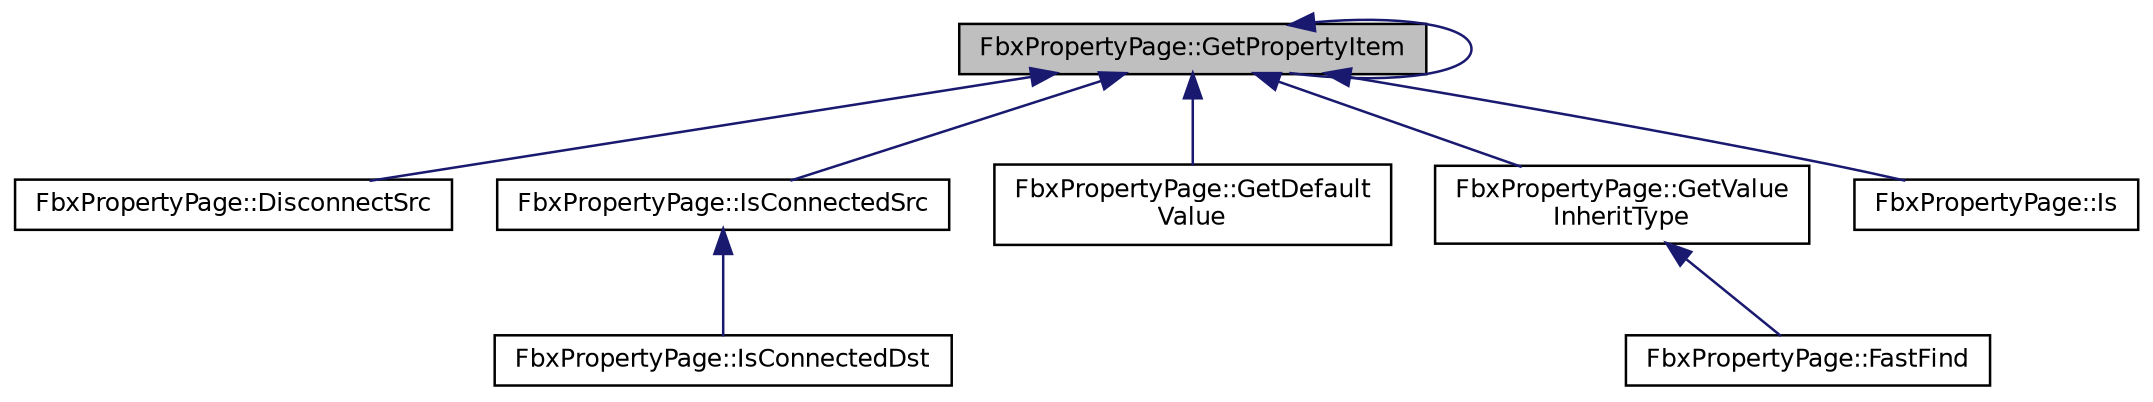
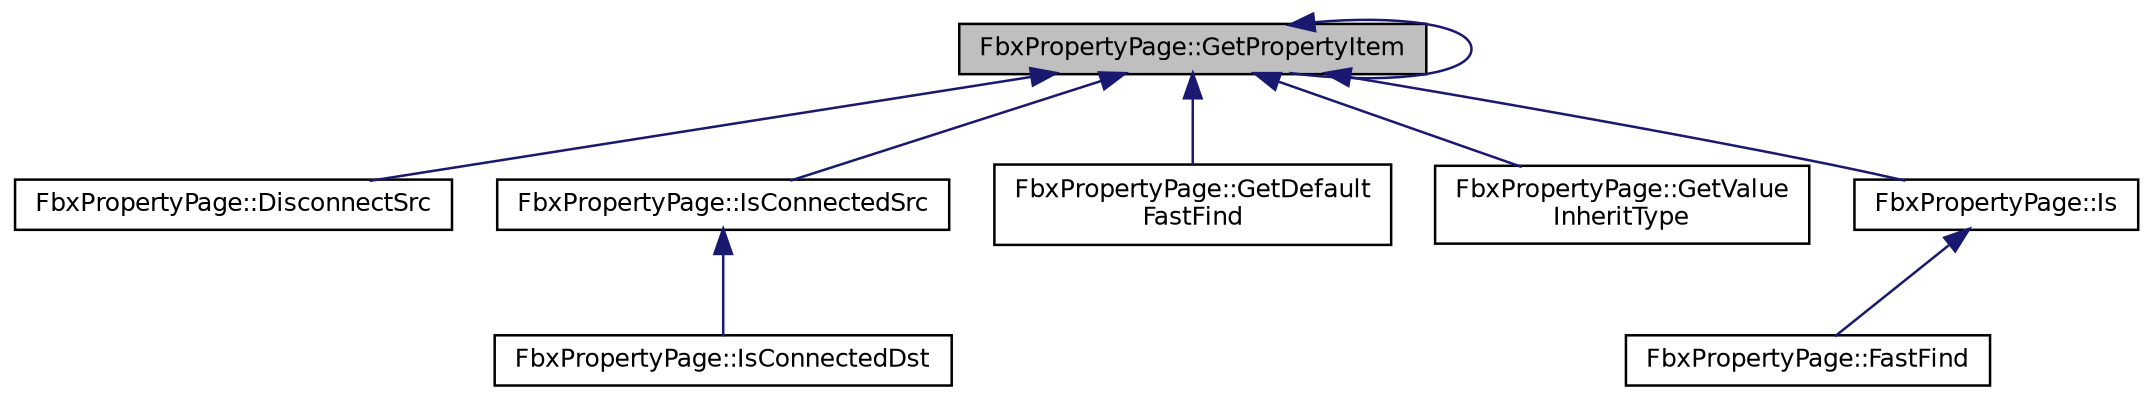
(1193, 205) -> (1193, 205)
(1734, 298) -> (1892, 291)
